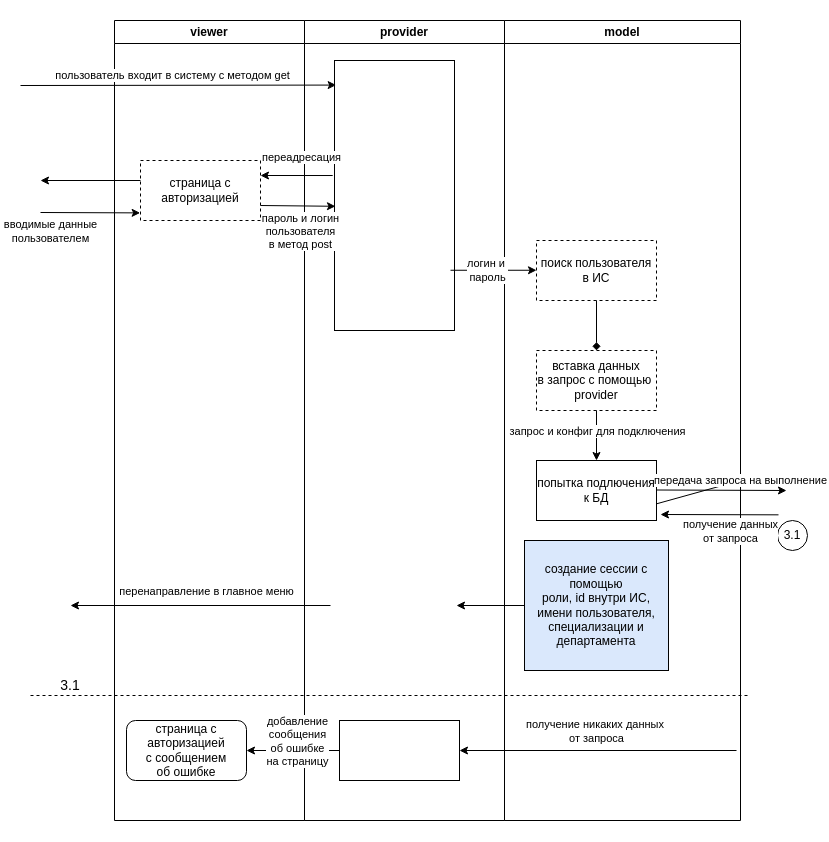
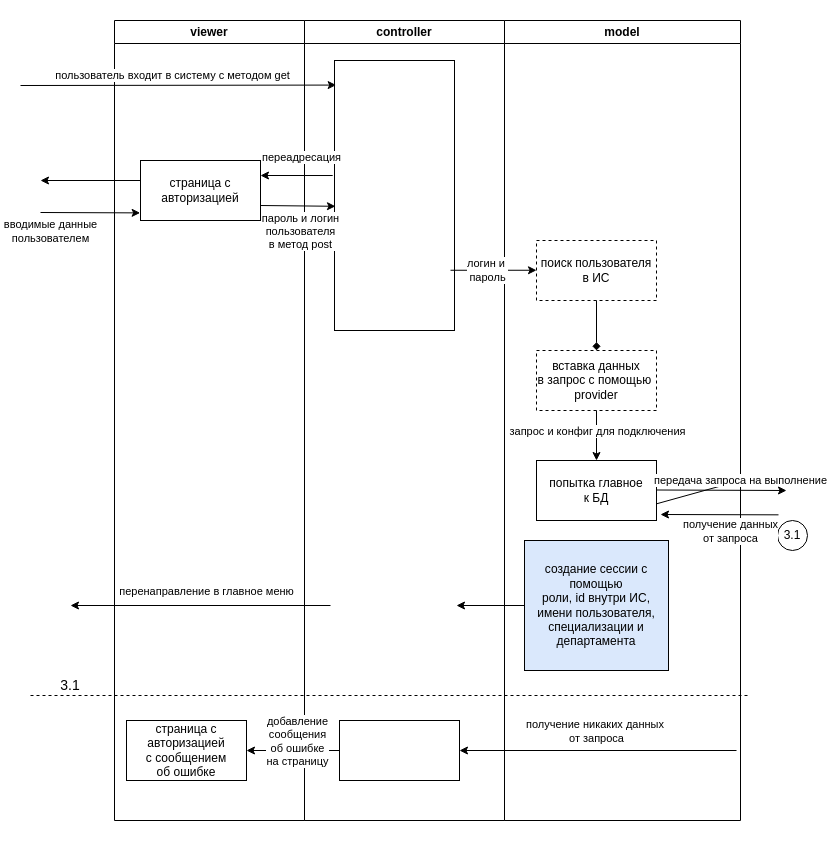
(405, 33) -> (405, 33)
(201, 191) -> (201, 191)
(597, 491) -> (597, 491)
(187, 751) -> (187, 751)
